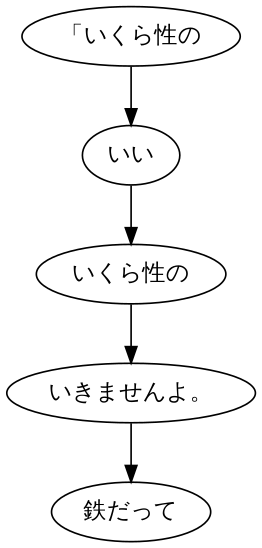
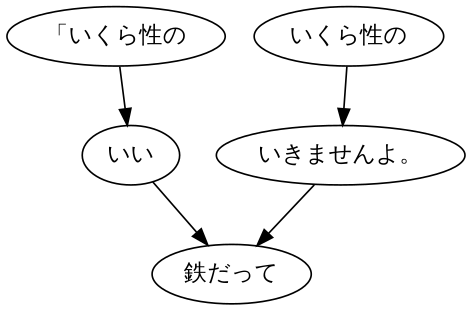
(131, 207) -> (175, 207)
